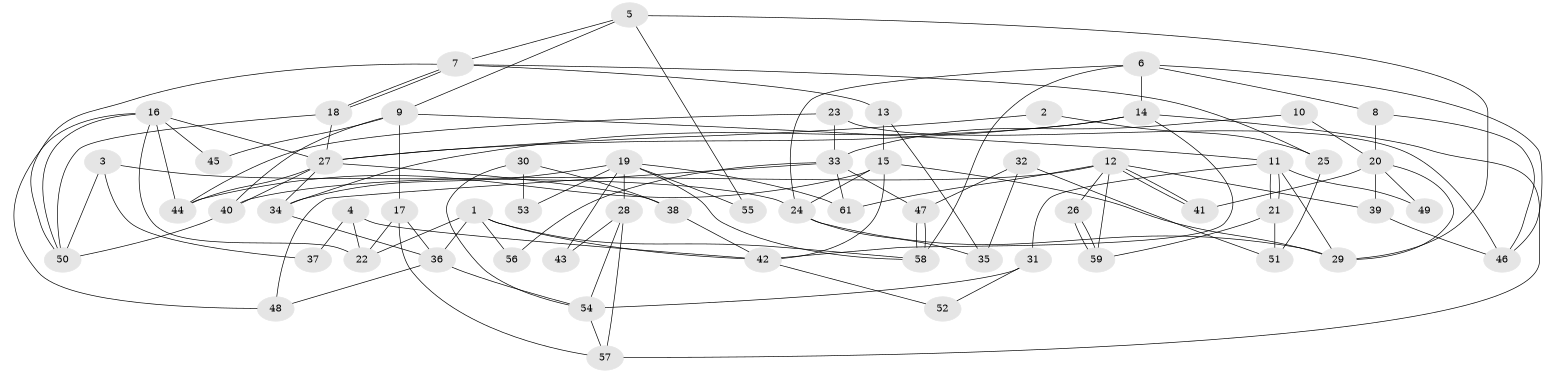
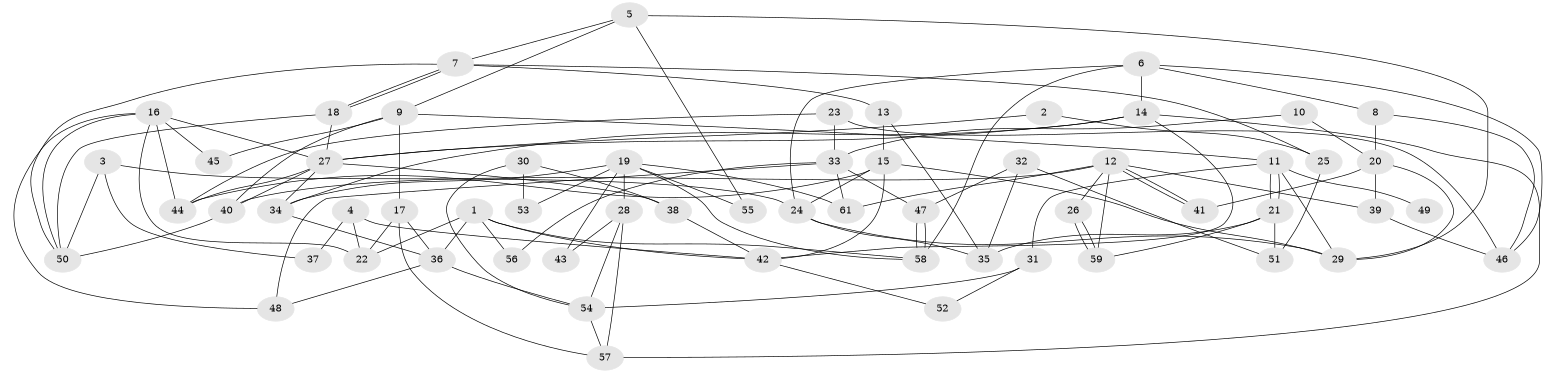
(1400, 186) -> none
none -> (1096, 235)
